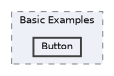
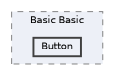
(57, 21) -> (57, 21)
